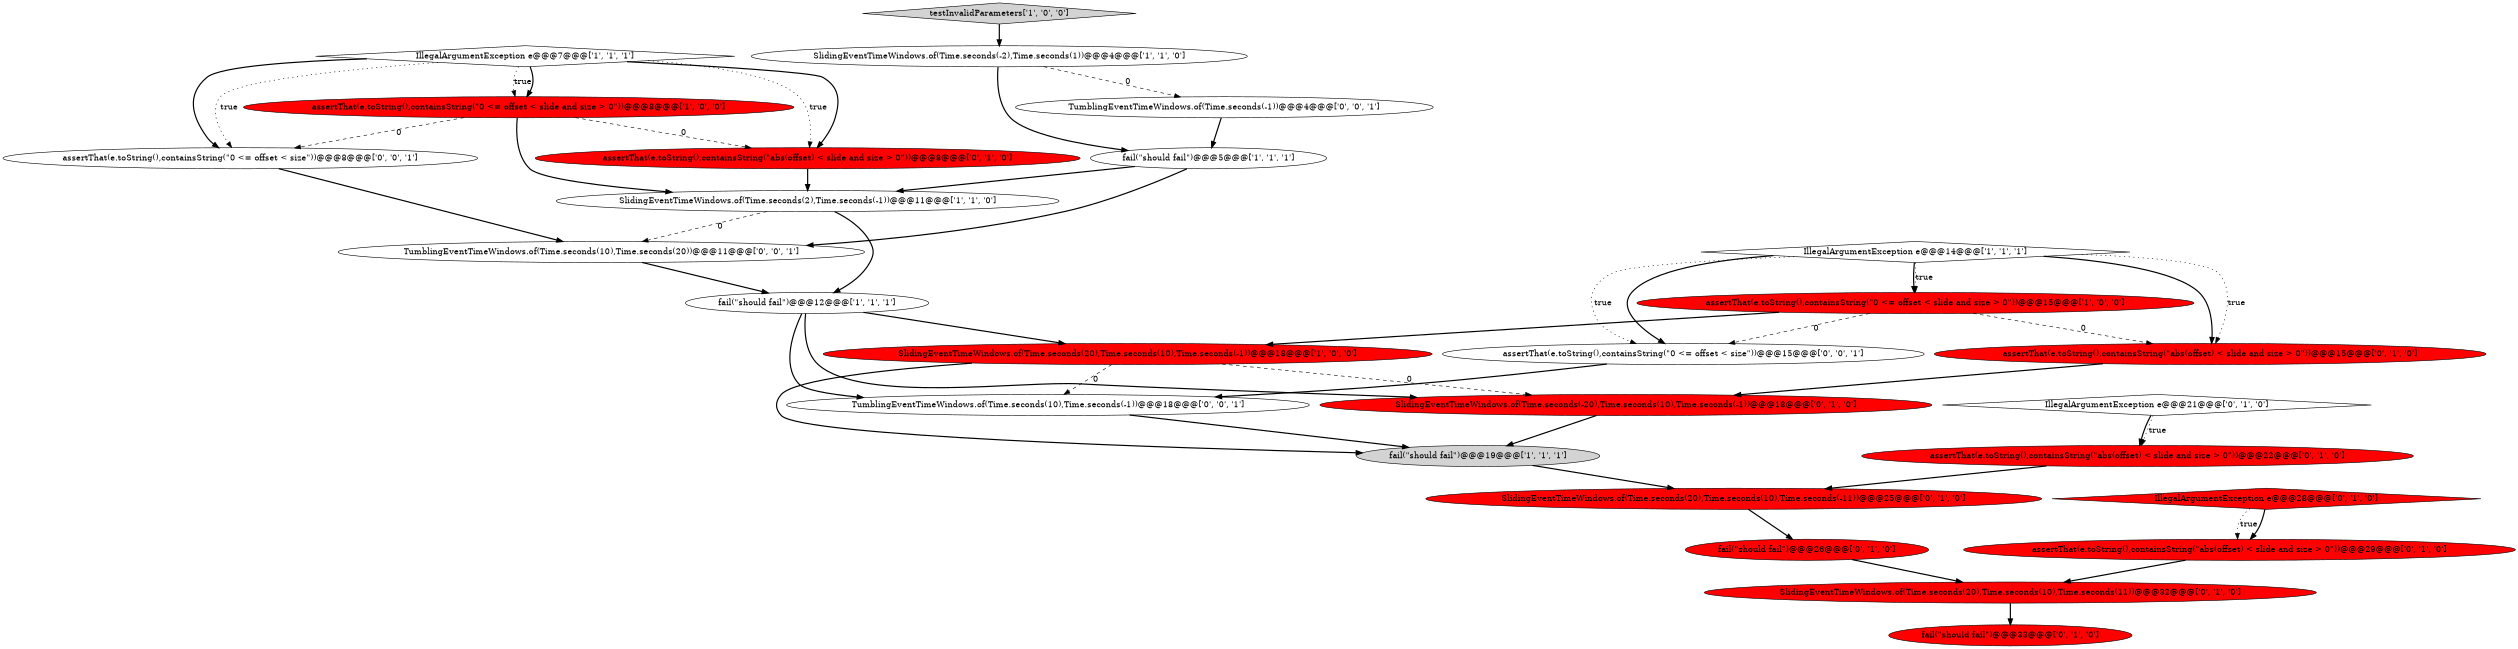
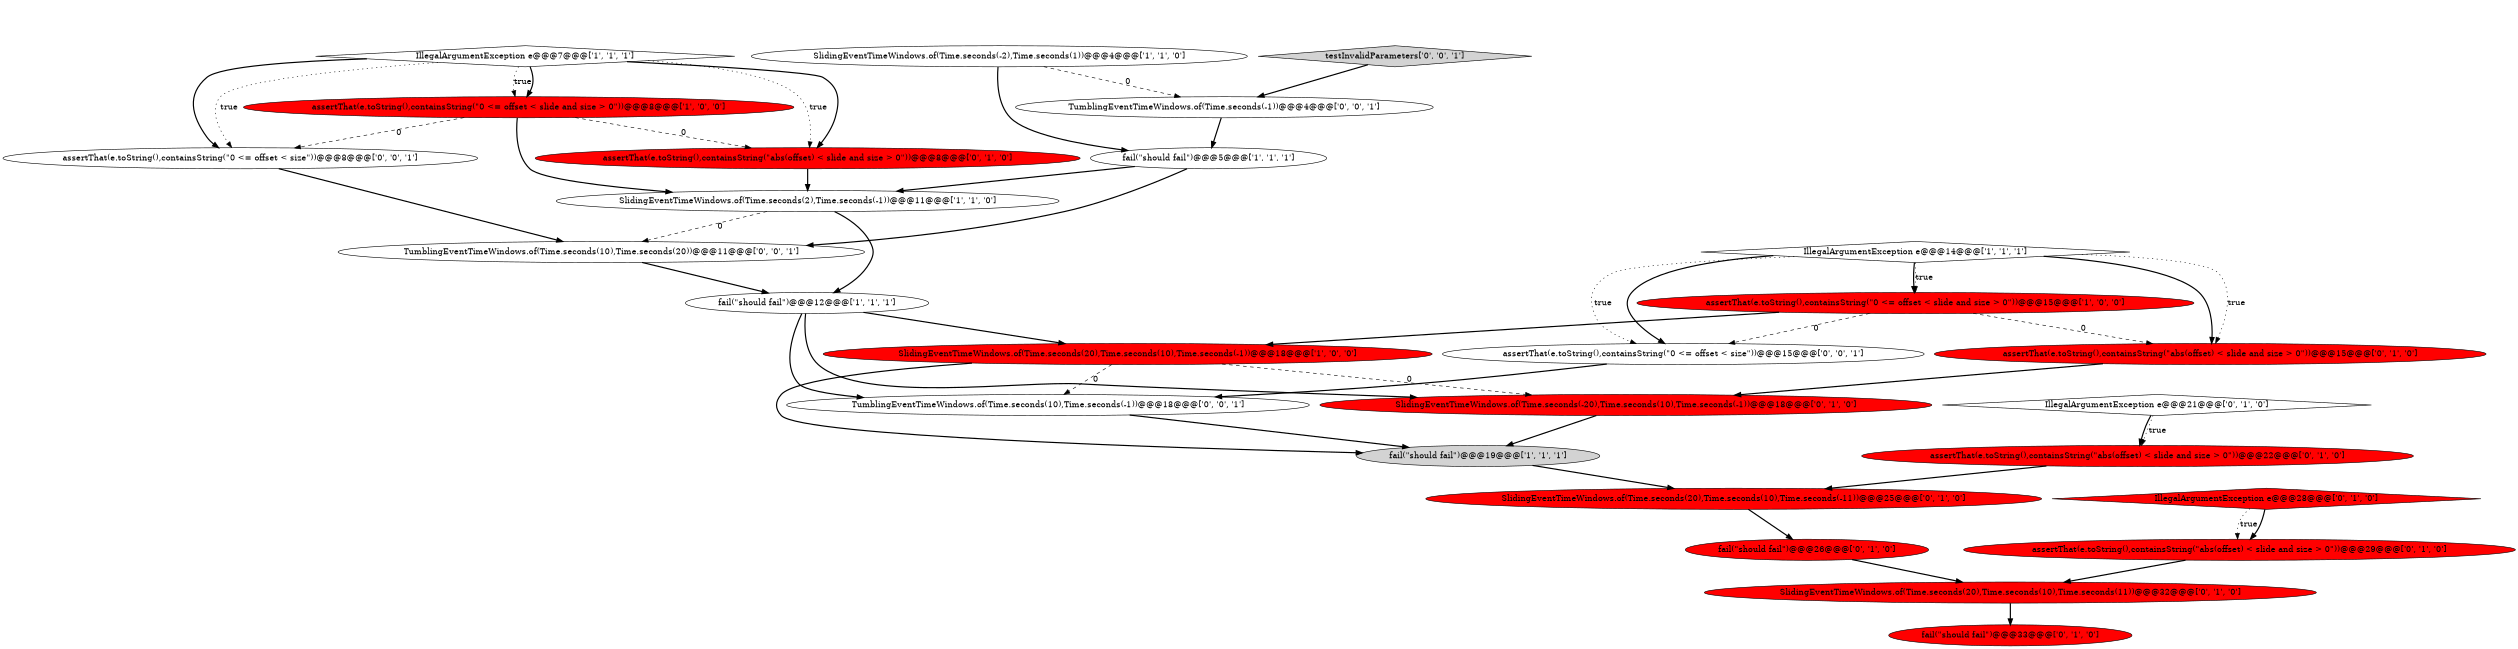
(999, 13) -> none
none -> (1395, 56)
